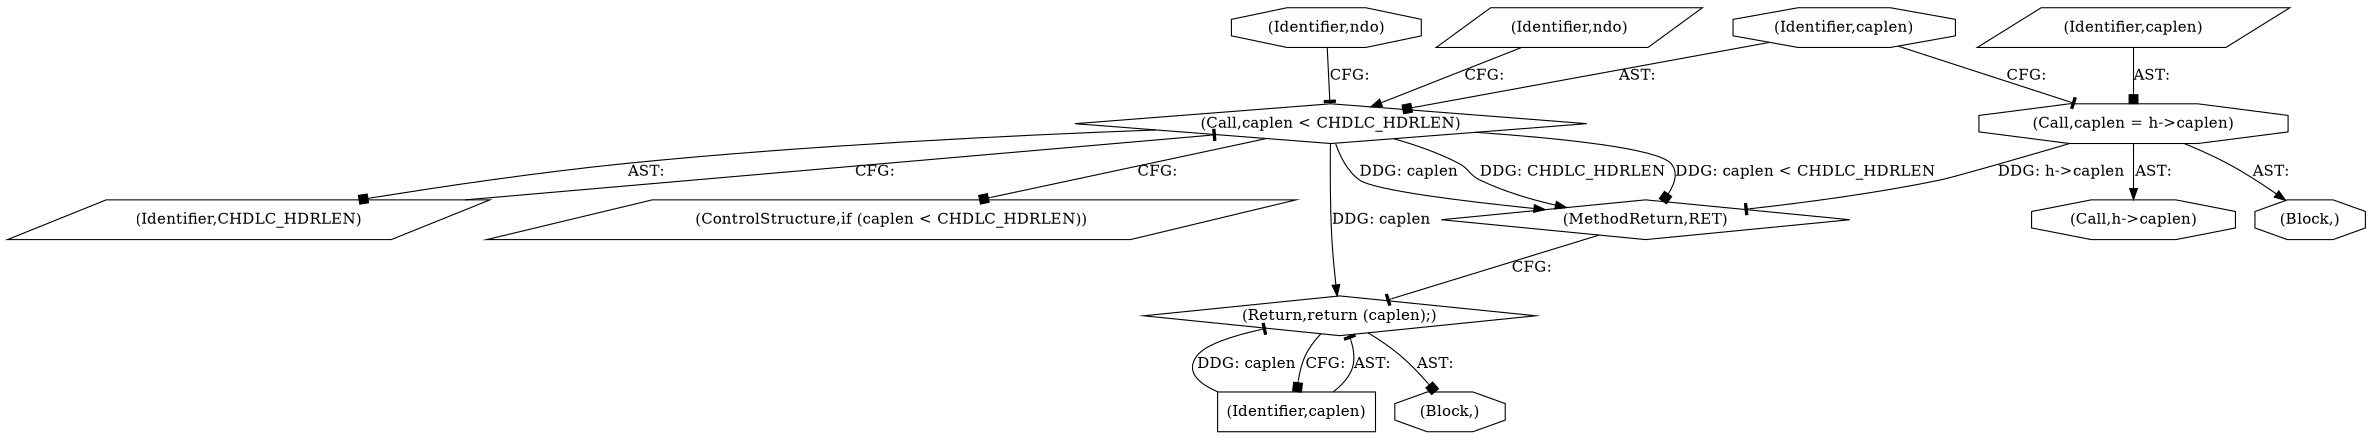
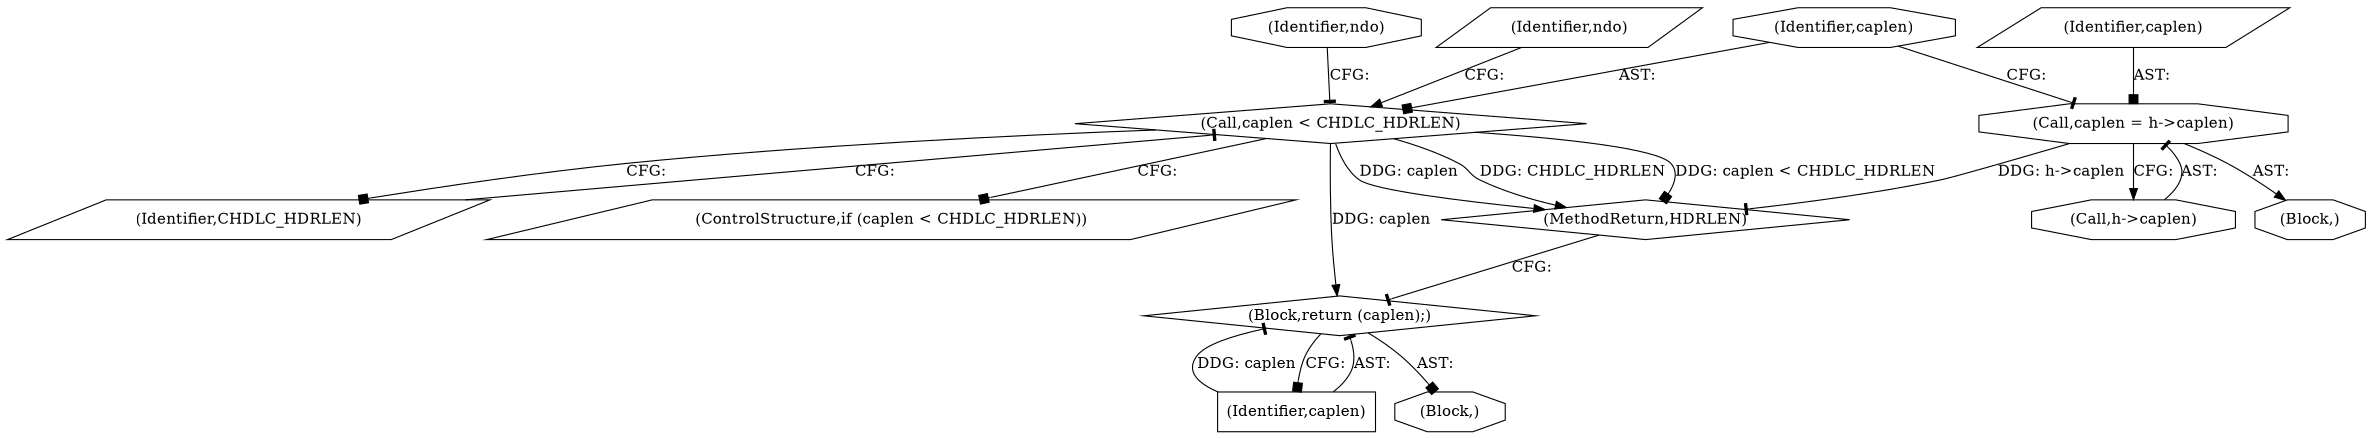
(649, 172) -> (649, 172)
(2156, 172) -> (2156, 172)
none -> (2182, 174)
(1645, 220) -> (1645, 220)
(1340, 316) -> (1340, 316)
